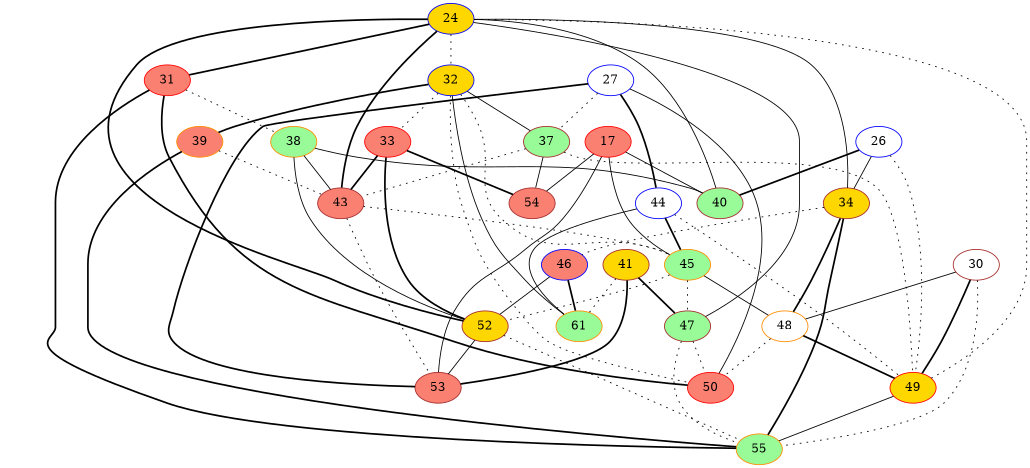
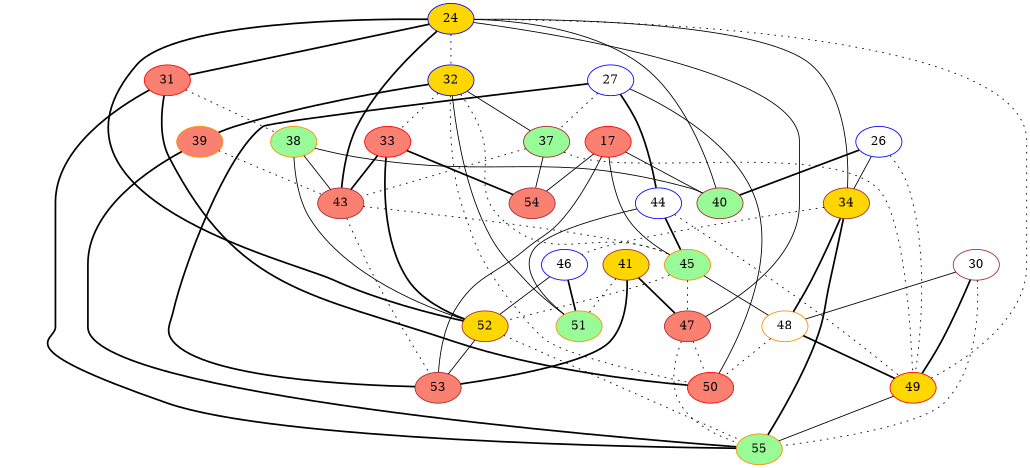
(565, 265) -> (565, 265)
(579, 326) -> (579, 326)
(688, 326) -> (688, 326)
